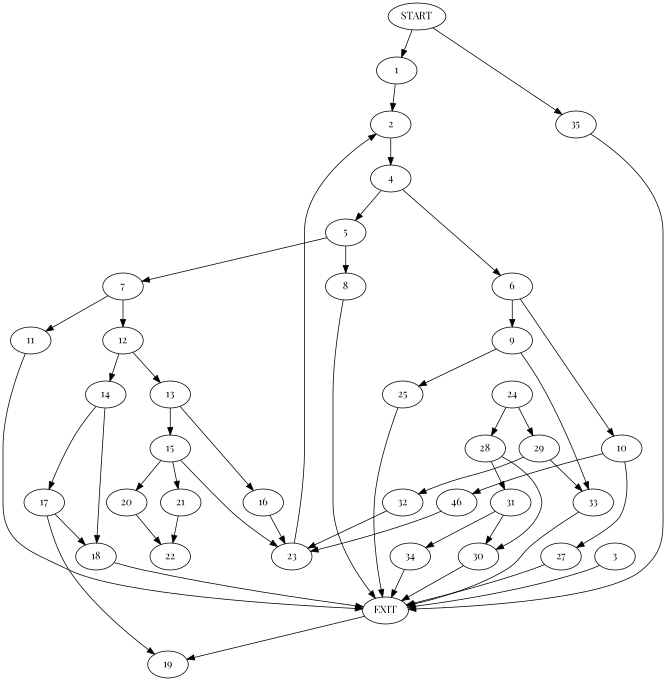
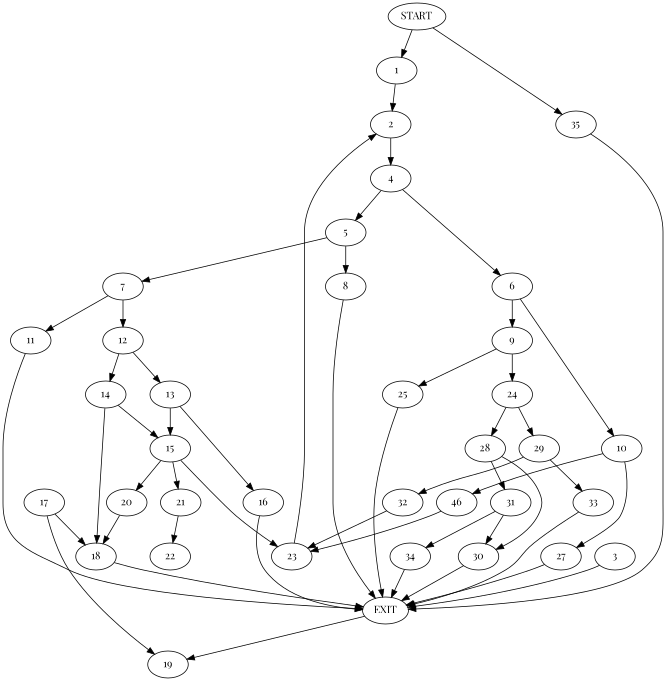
(557, 415) -> (512, 364)
(71, 443) -> (135, 419)
(276, 526) -> (281, 586)
(146, 527) -> (113, 526)
